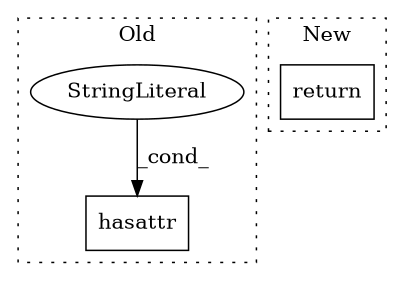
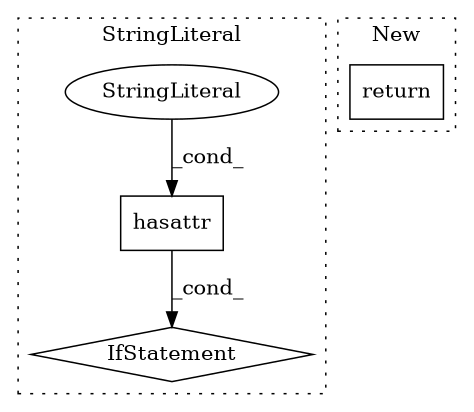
(137, 35) -> (172, 35)
none -> (172, 354)
